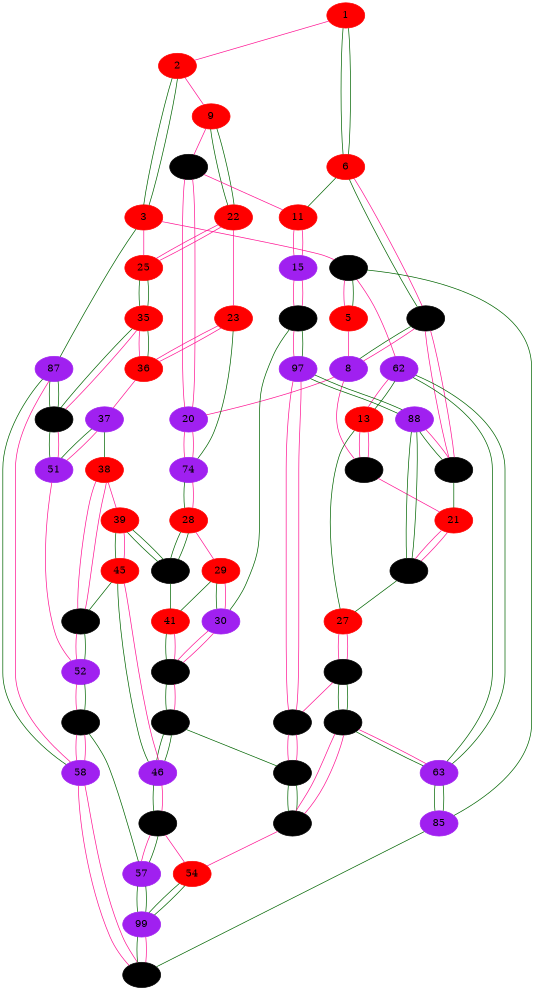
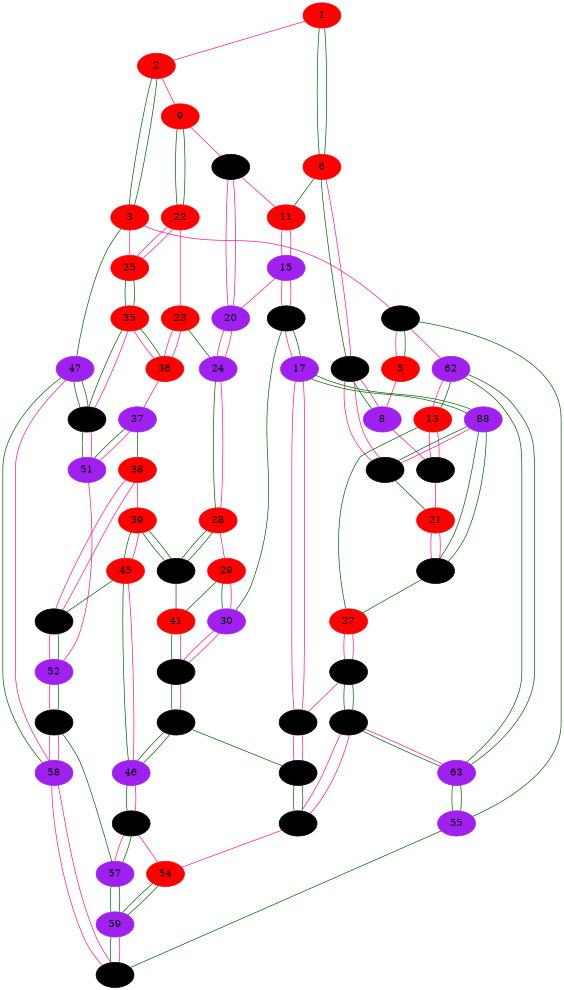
(54, 369) -> (75, 369)
(298, 369) -> (299, 369)
(271, 398) -> (258, 293)
(189, 470) -> (218, 369)
(439, 823) -> (457, 823)
(142, 924) -> (115, 924)
